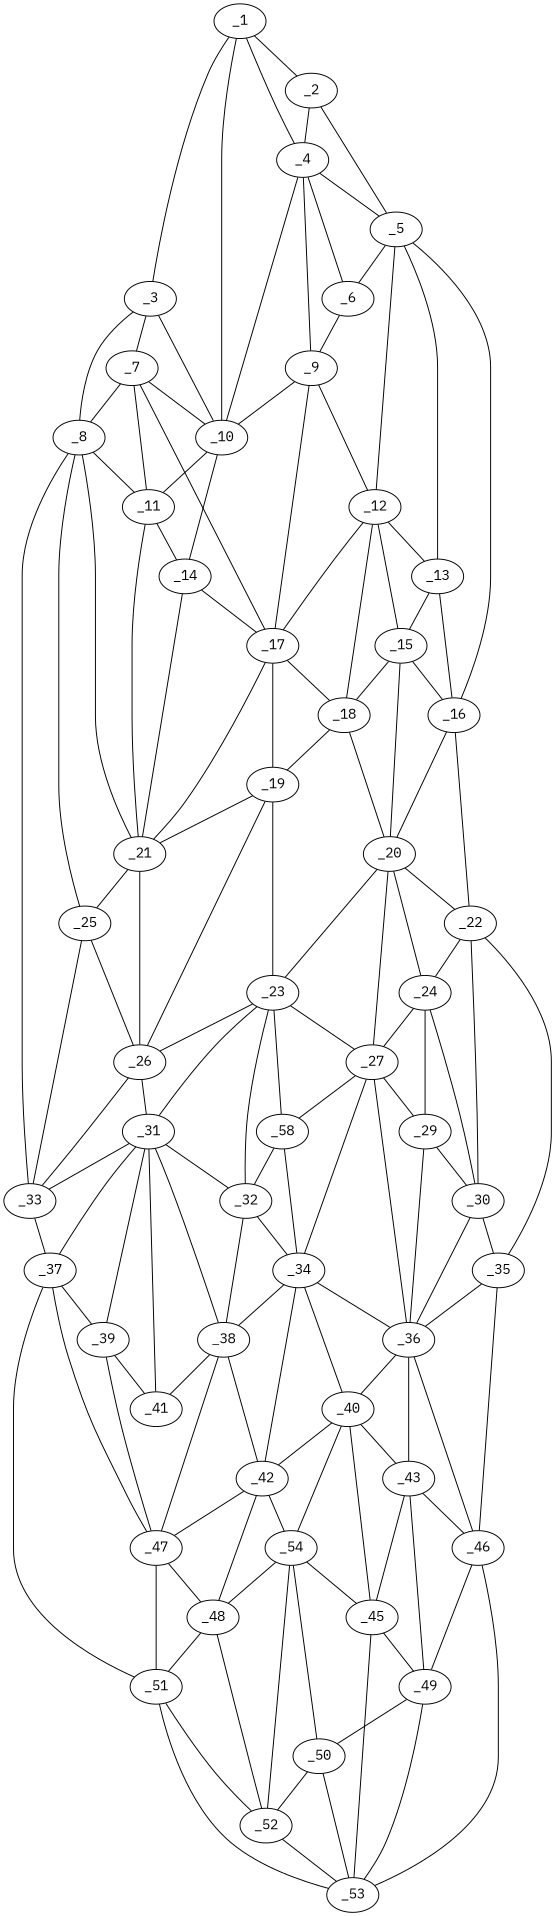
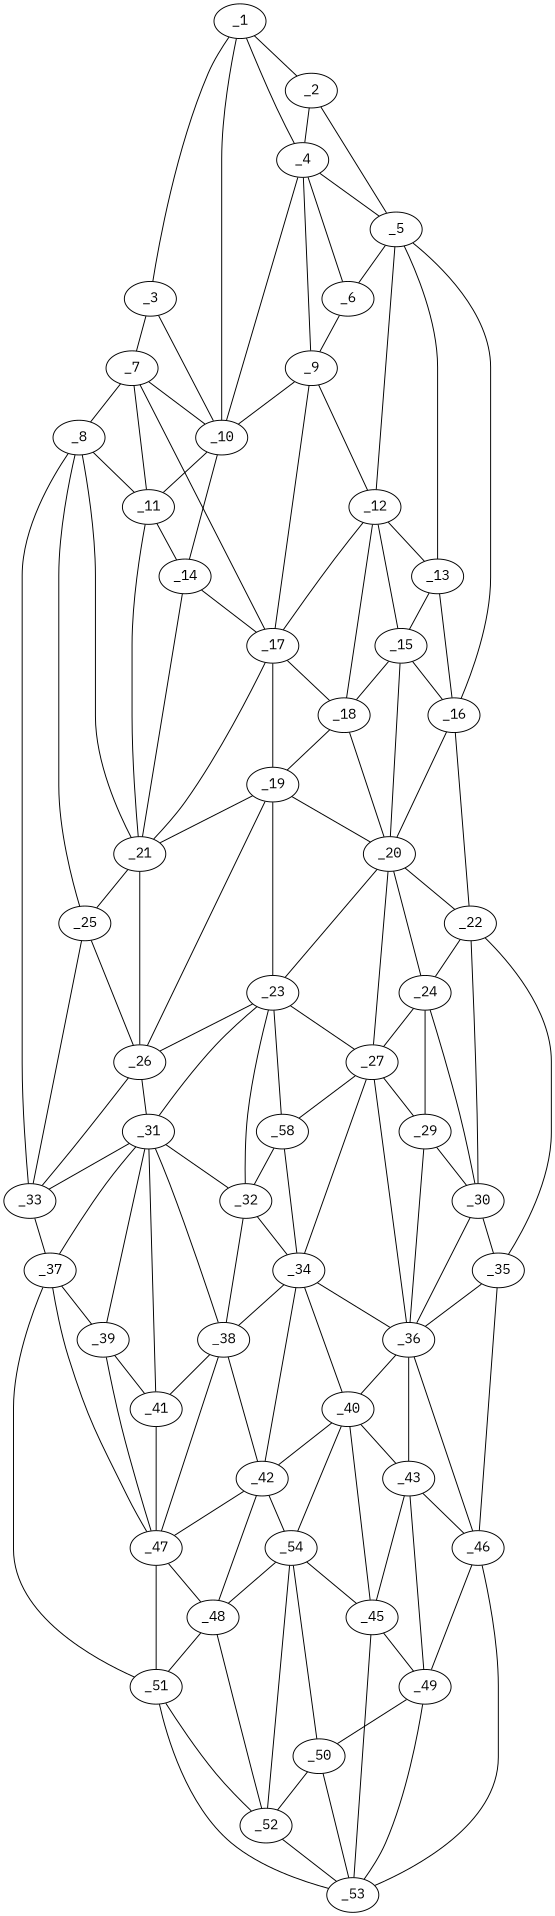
(93, 359) -> none
none -> (331, 819)
none -> (156, 1479)
